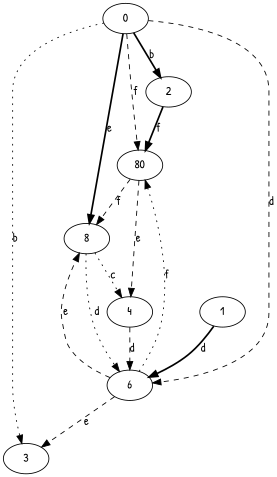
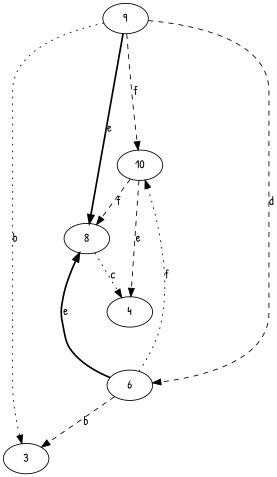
(126, 19) -> (126, 19)
(169, 92) -> none
(140, 165) -> (140, 165)
(90, 312) -> none
(223, 312) -> none
(64, 329) -> (64, 329)
(130, 344) -> none
(86, 422) -> (86, 422)
